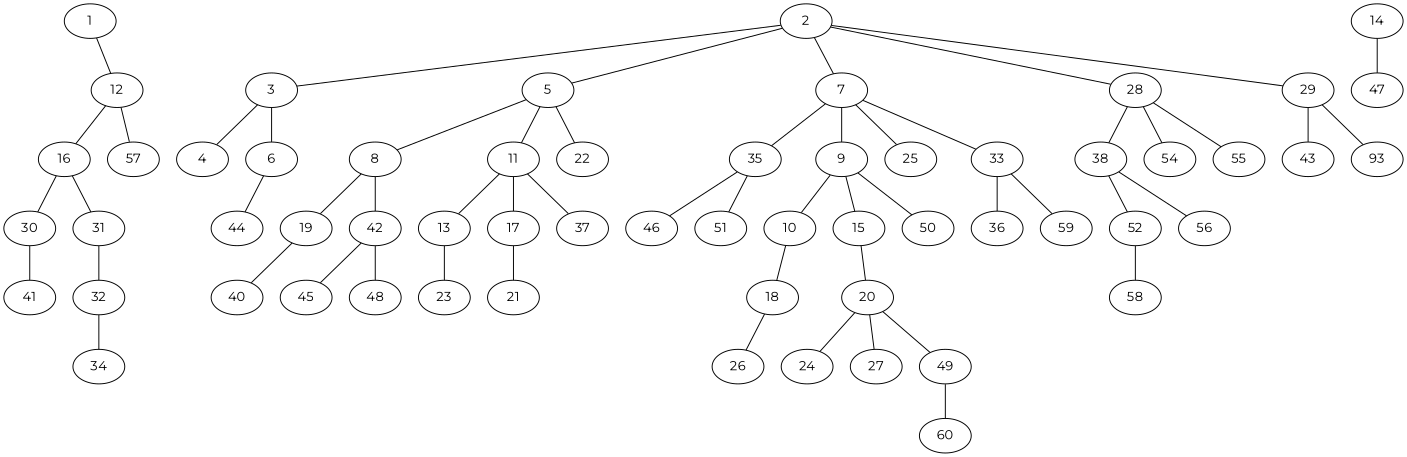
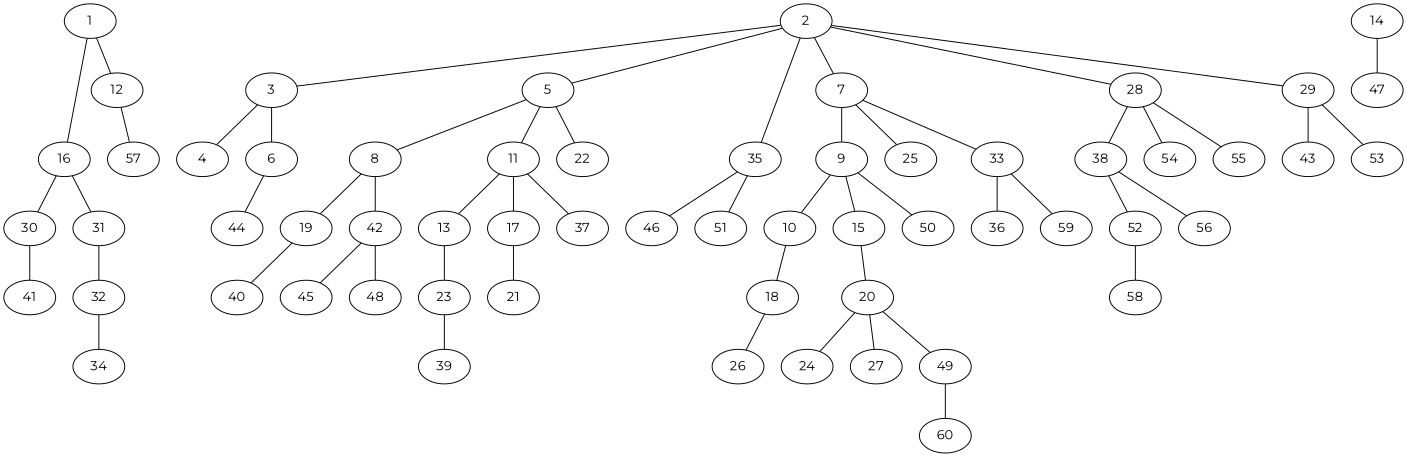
(91, 125) -> (77, 90)
(798, 125) -> (781, 90)
(1377, 159) -> (1377, 159)
none -> (444, 367)
